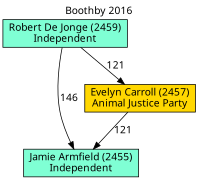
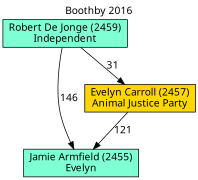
(116, 66) -> (113, 66)
(81, 163) -> (81, 163)
